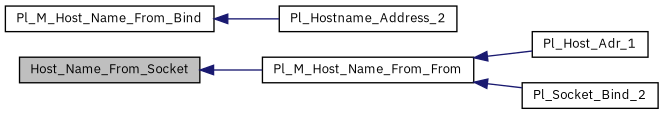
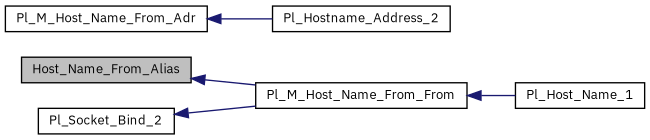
(110, 19) -> (106, 19)
(590, 44) -> (580, 96)
(110, 70) -> (106, 70)
(505, 86) -> (222, 110)
